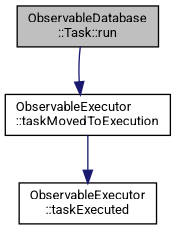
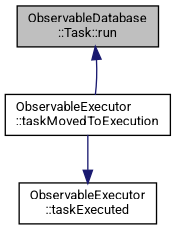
(79, 64) -> (97, 77)
